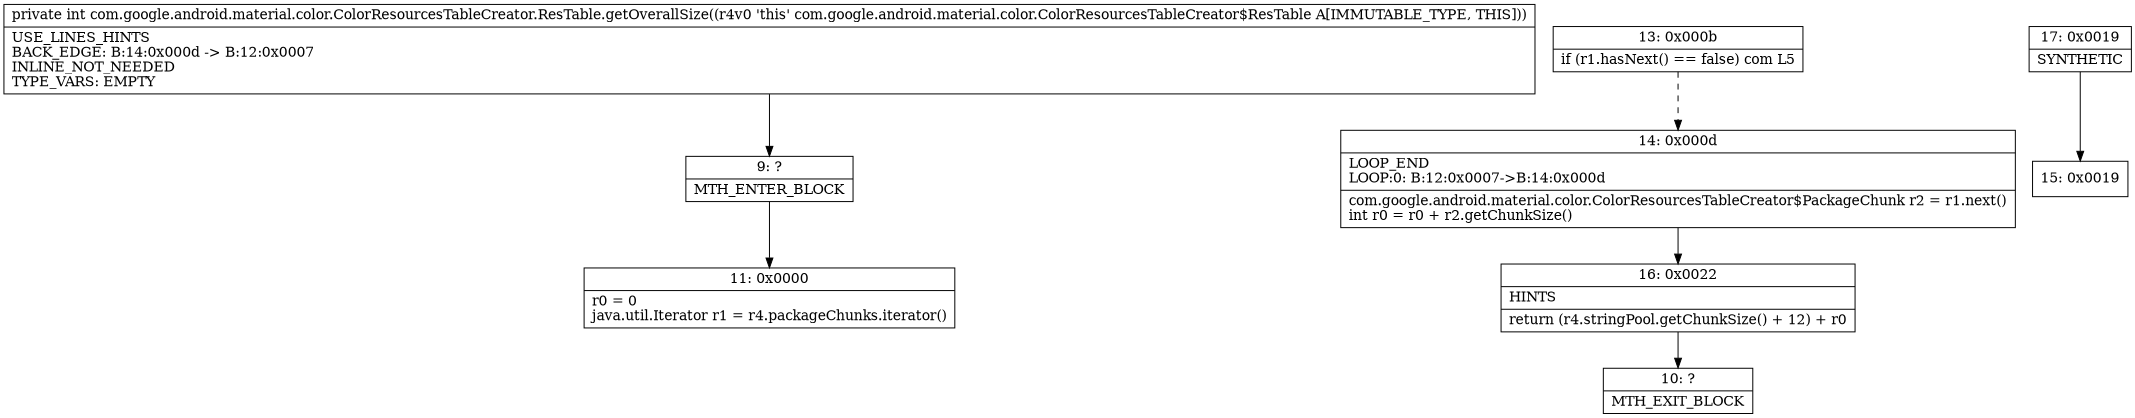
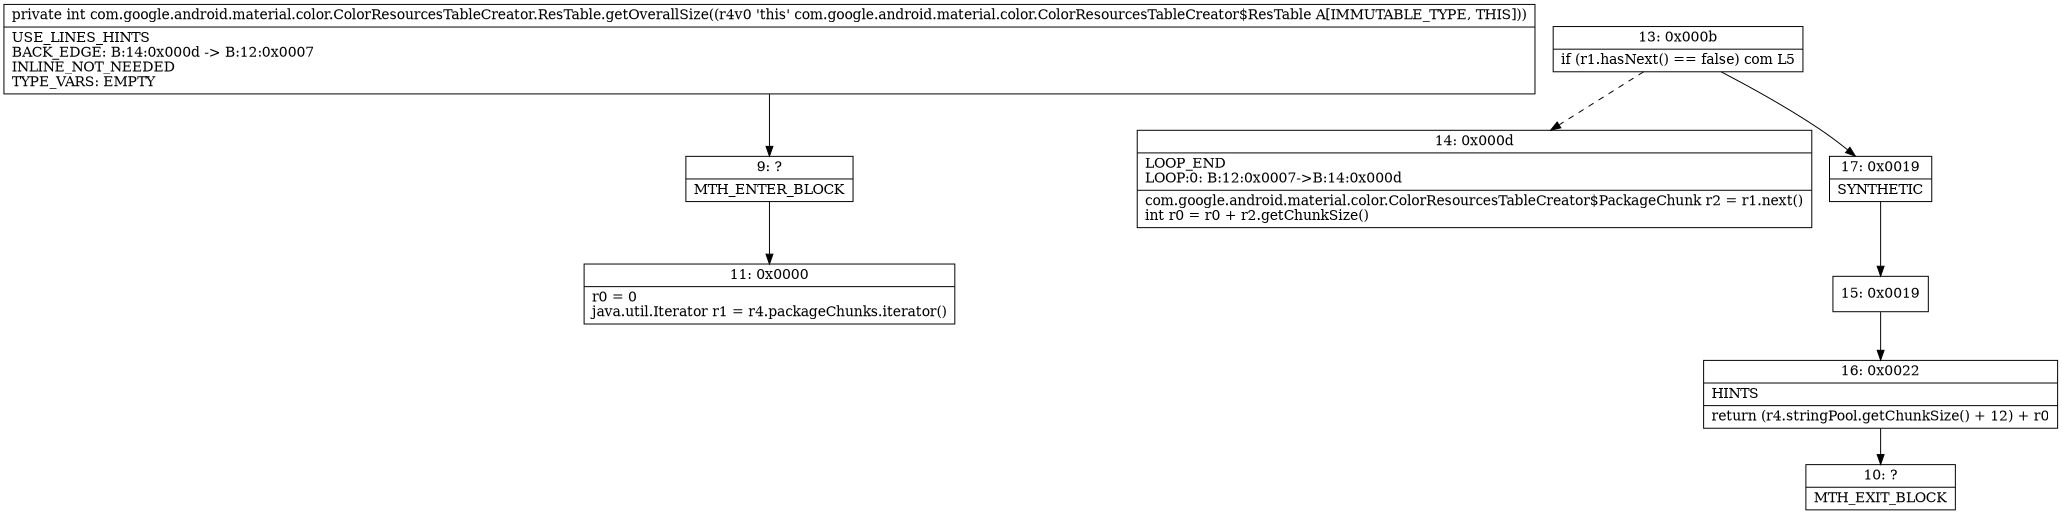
none -> (1786, 108)
(1678, 241) -> (1881, 331)
